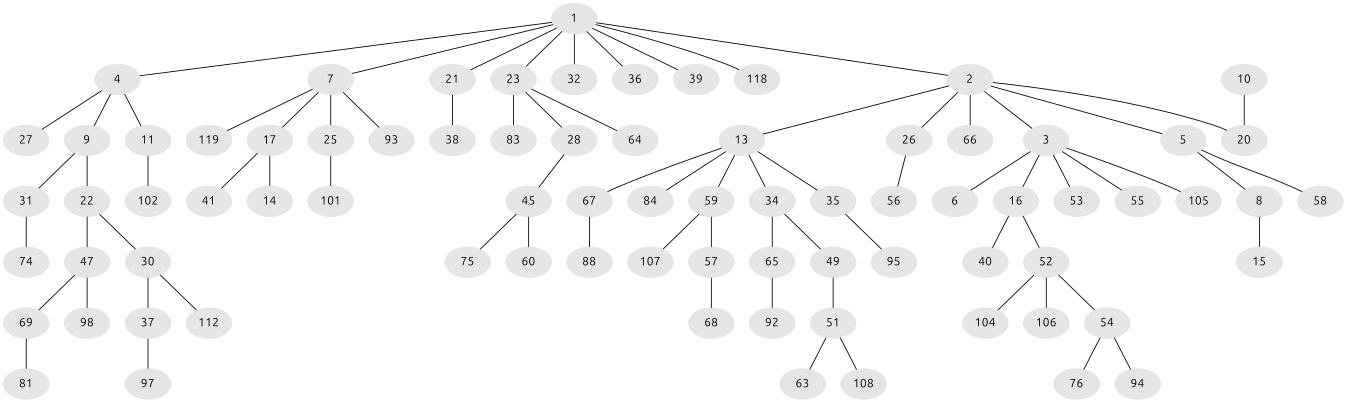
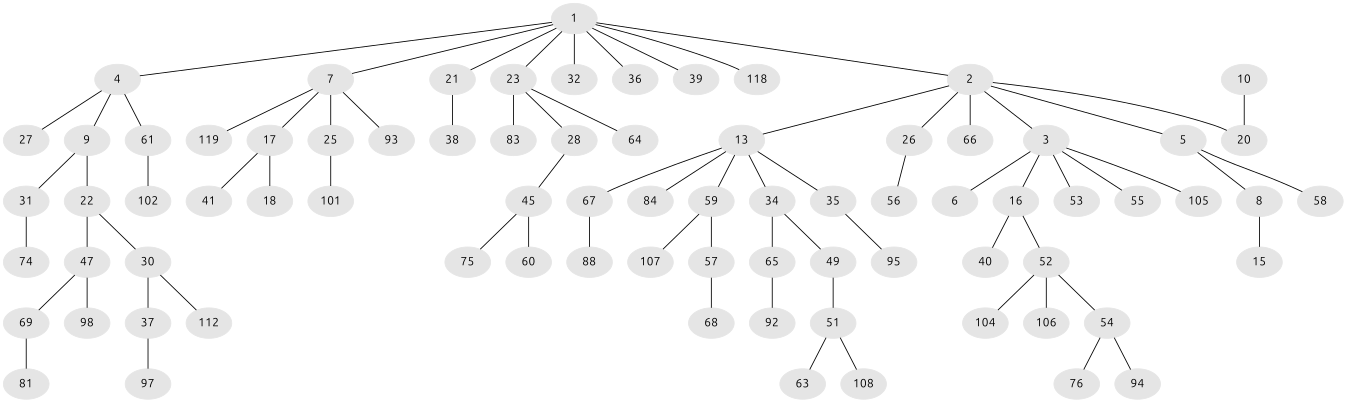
(148, 140) -> (148, 140)
(270, 201) -> (270, 201)
